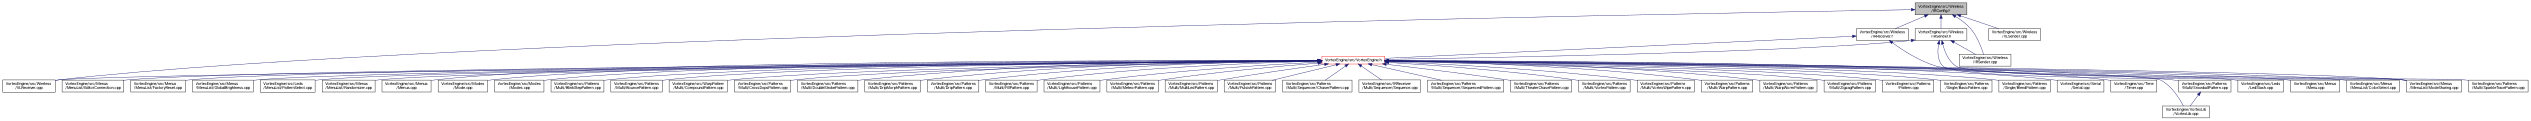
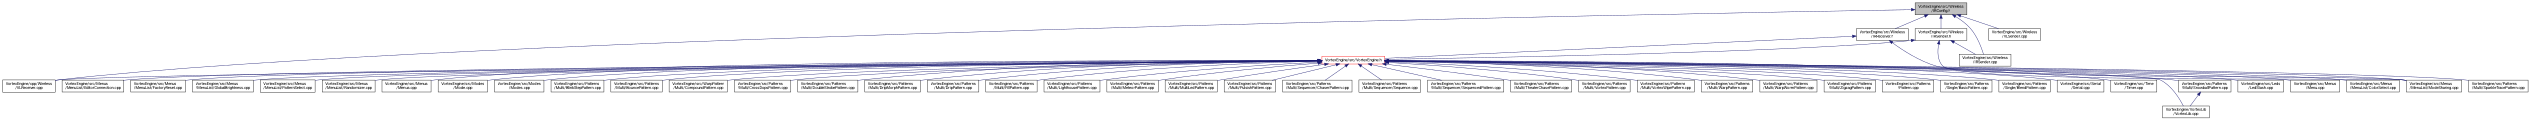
(2199, 78) -> (1929, 67)
(29, 86) -> (29, 86)
(288, 86) -> (288, 86)
(1390, 86) -> (1390, 86)
